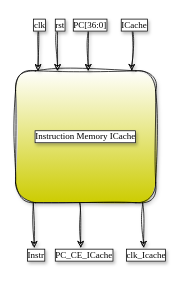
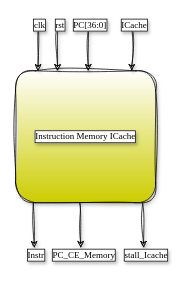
(84, 255) -> (84, 255)
(146, 255) -> (146, 255)
